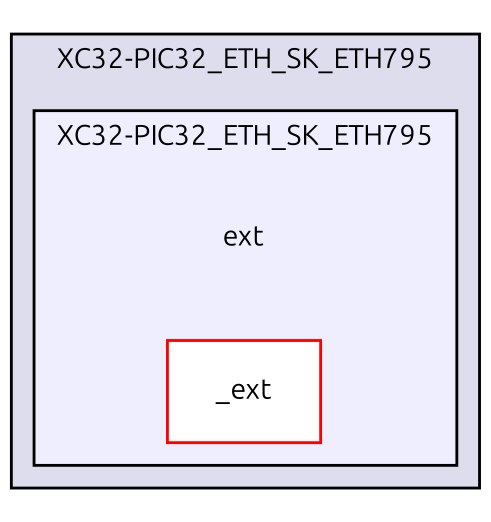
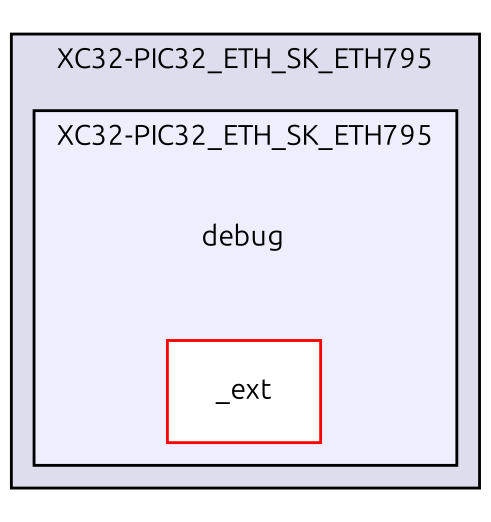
(244, 238) -> (244, 238)
